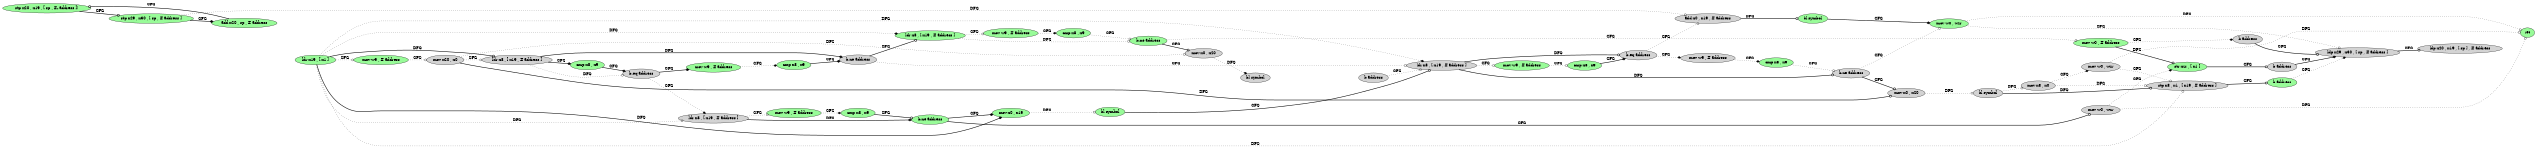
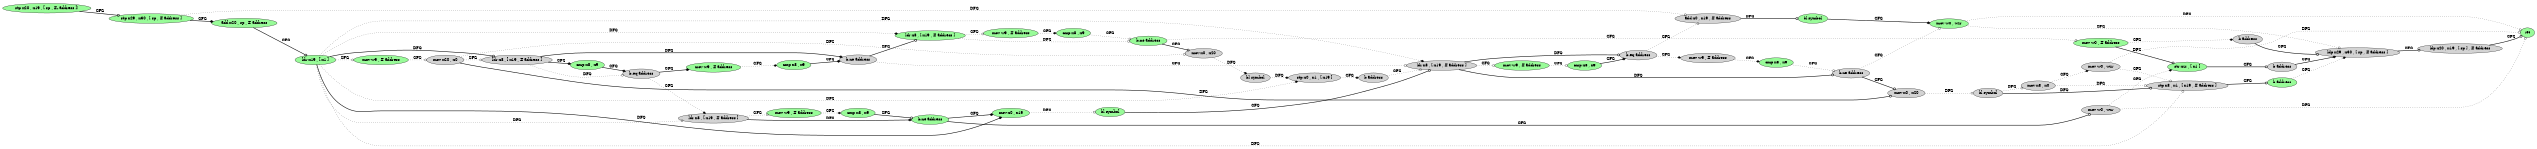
(160, 8) -> (279, 41)
none -> (2505, 42)
none -> (1315, 78)
